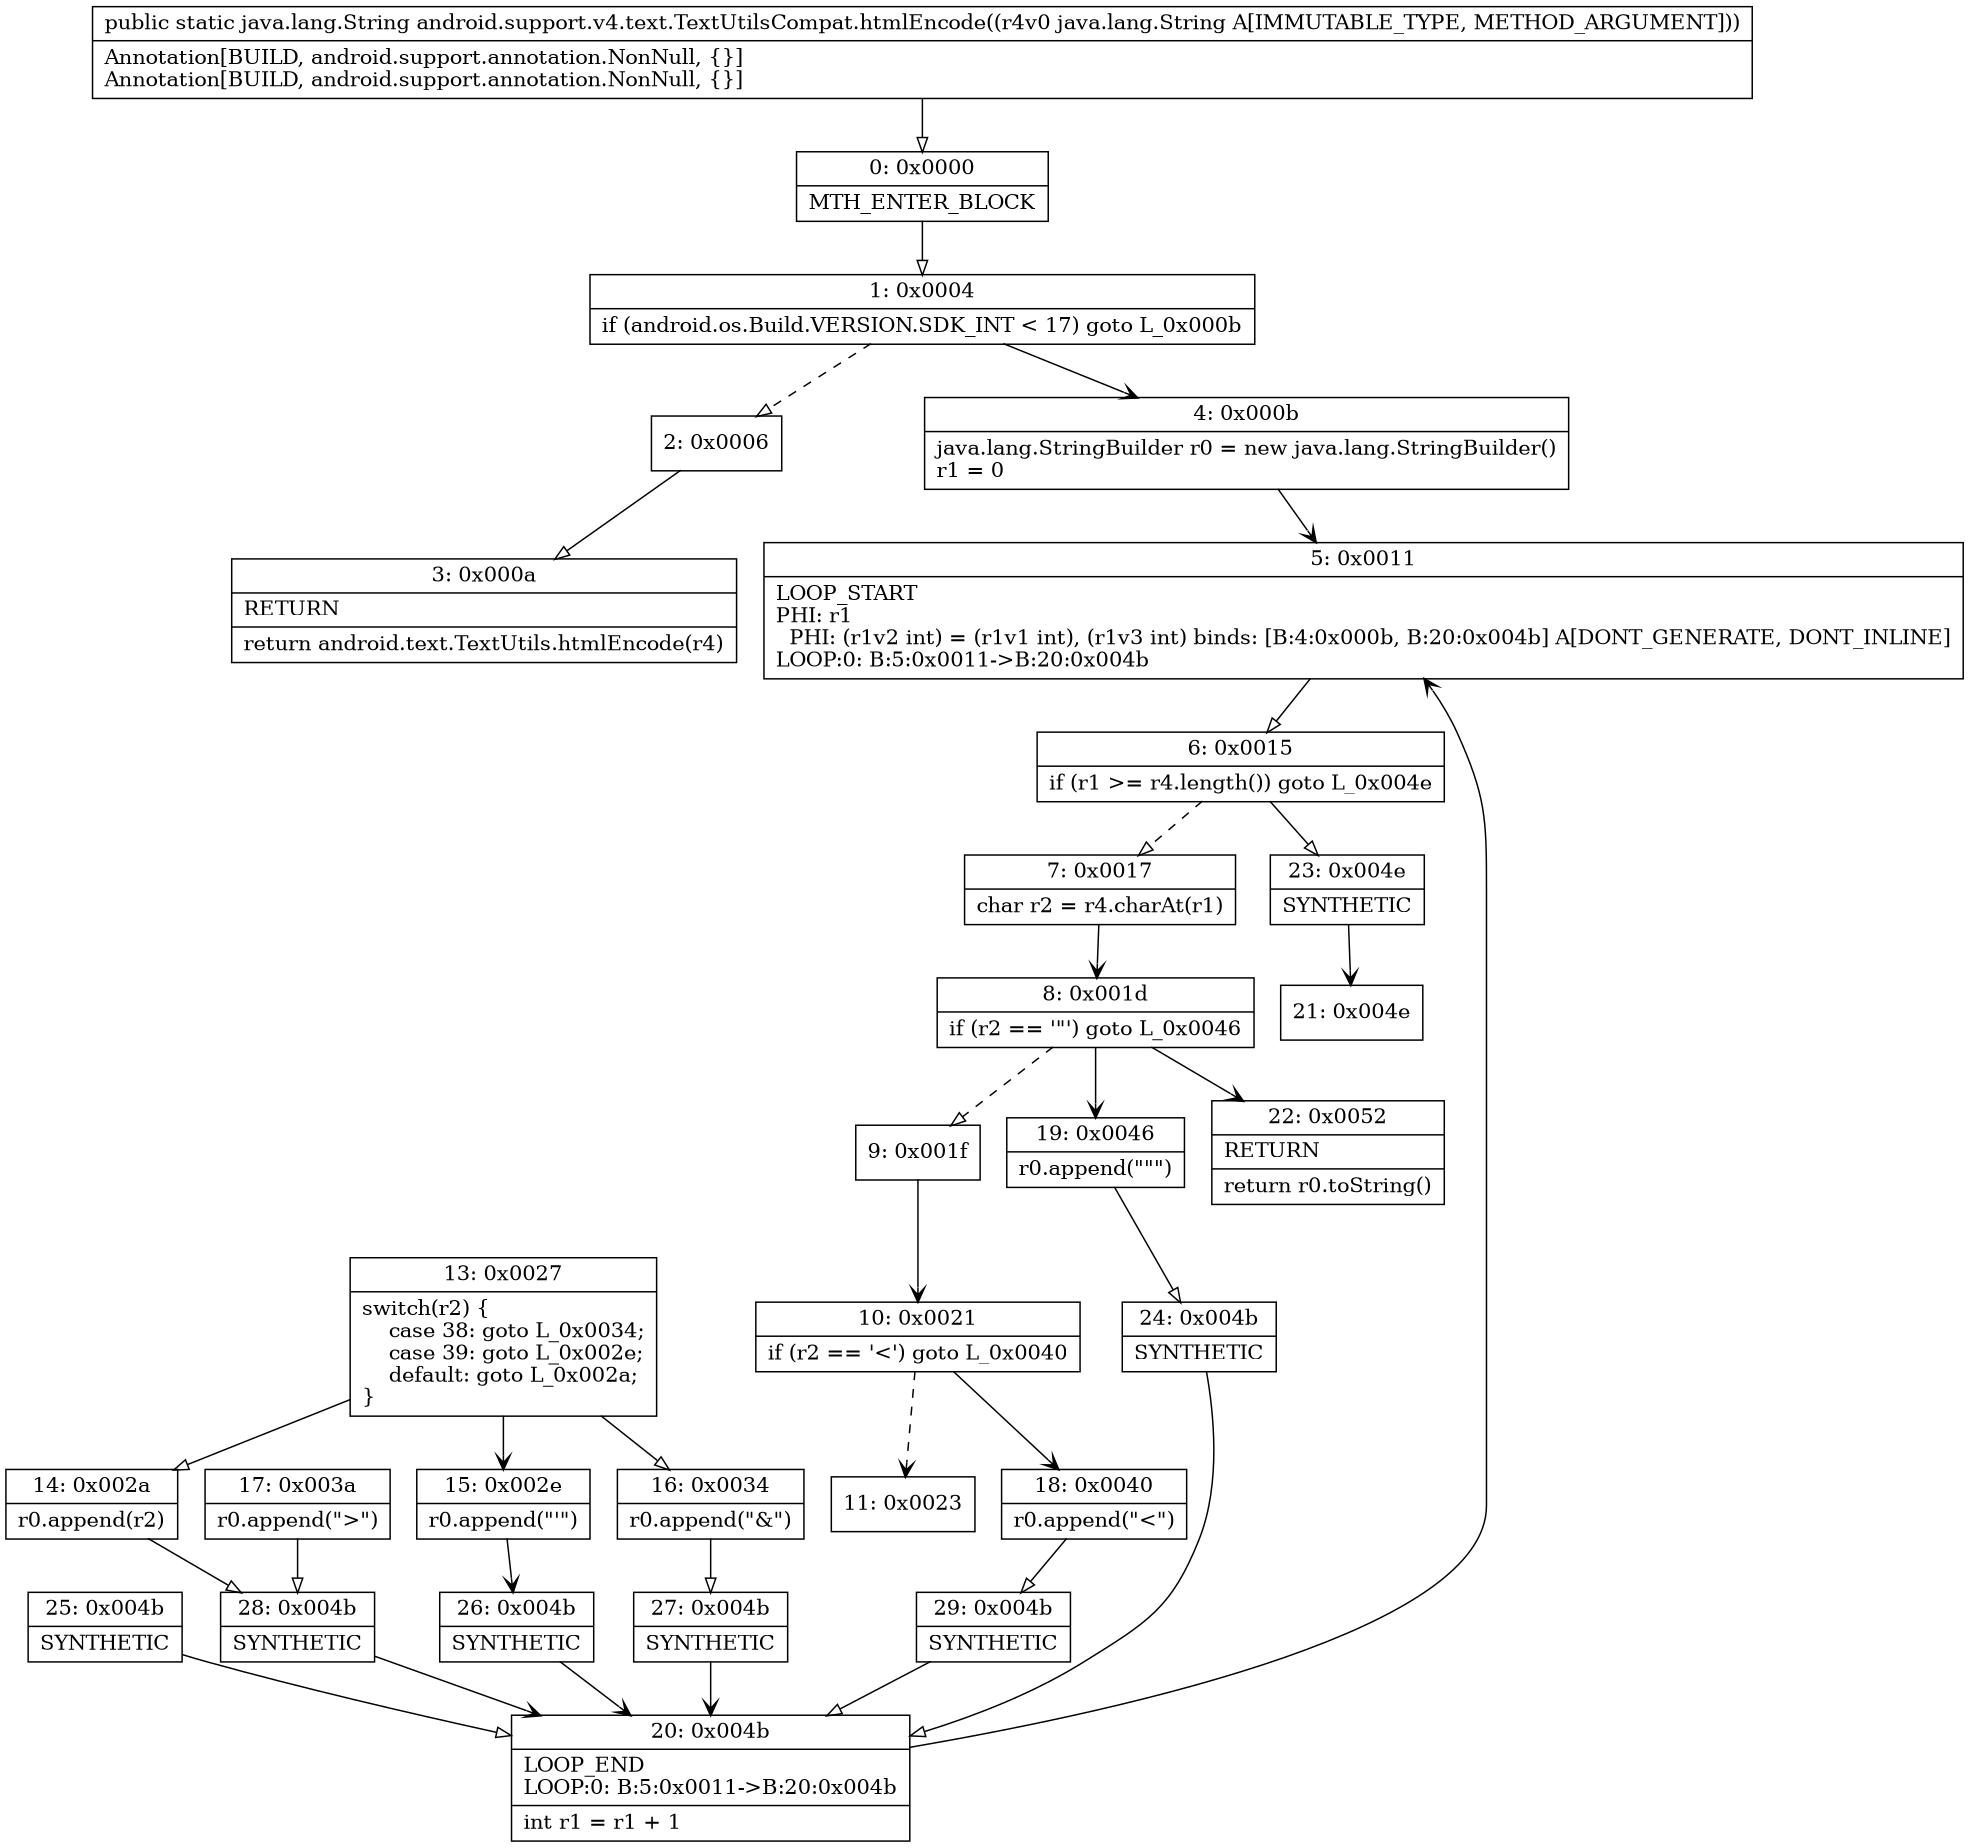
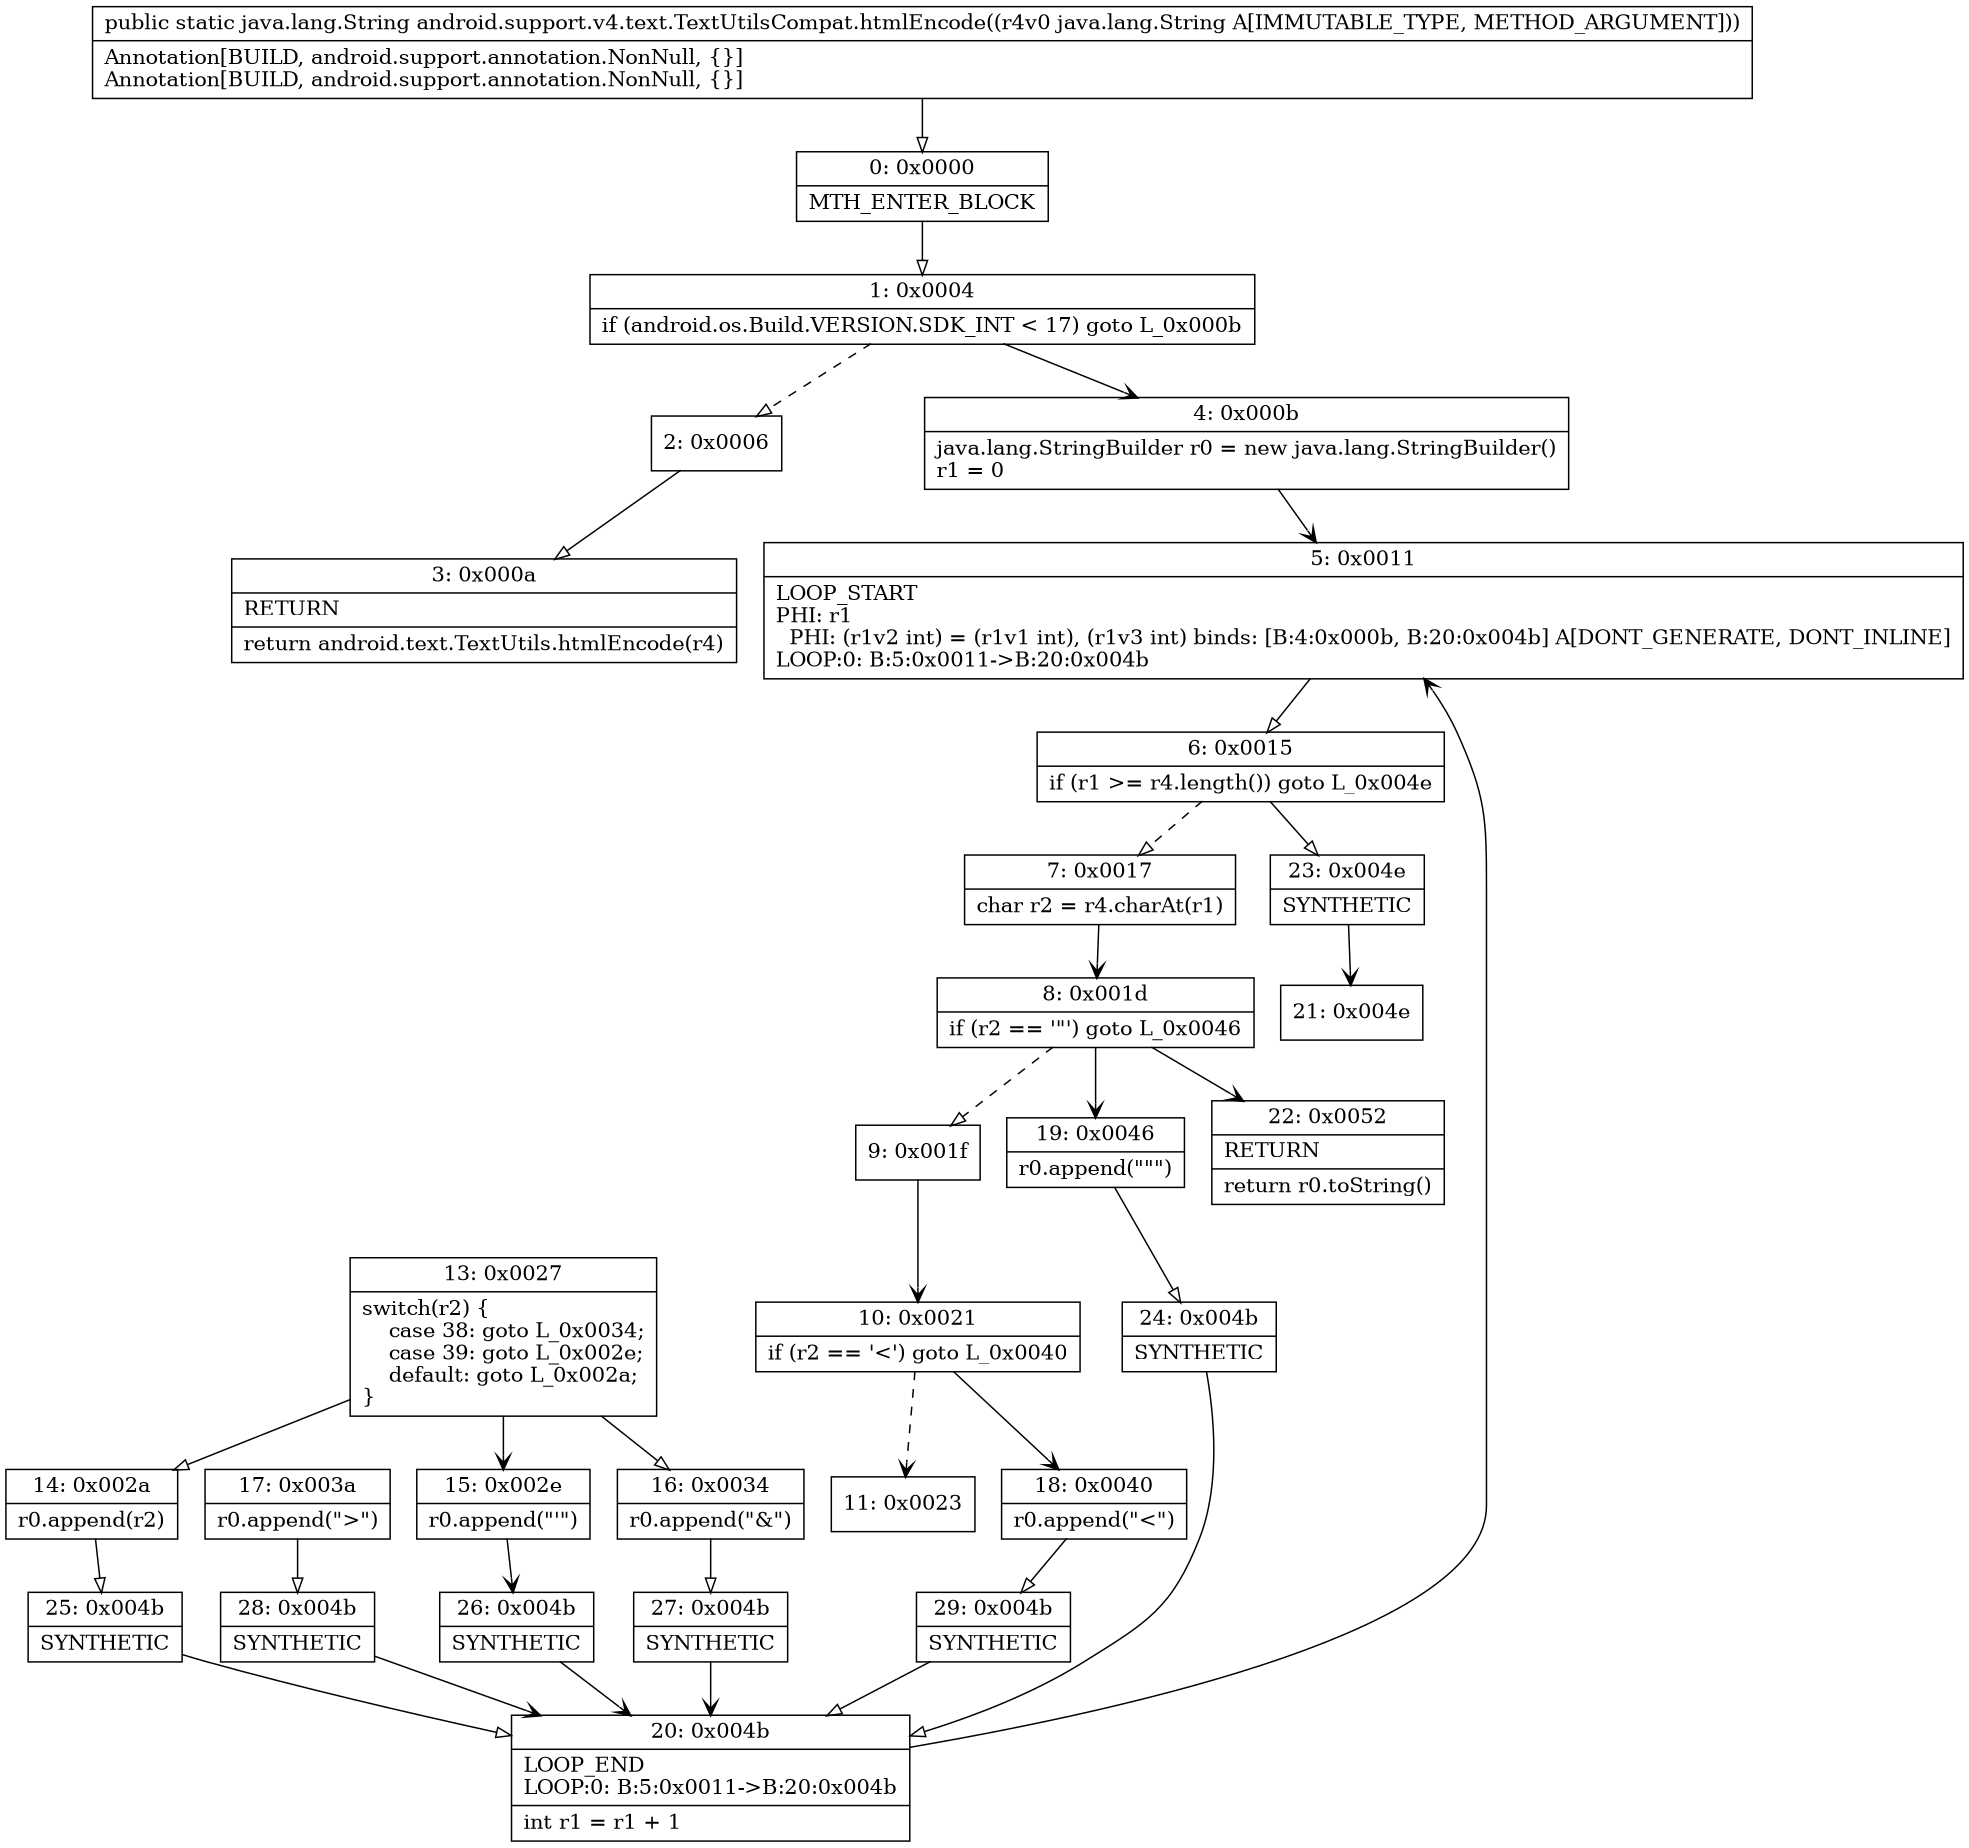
(188, 1562) -> (98, 1558)
